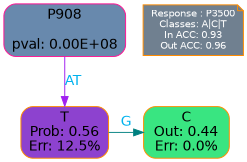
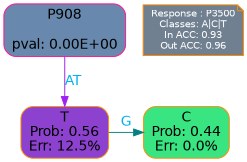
(65, 30) -> (65, 30)
(186, 132) -> (186, 132)
